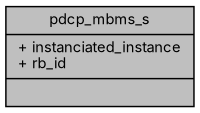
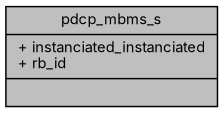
(100, 48) -> (112, 48)
